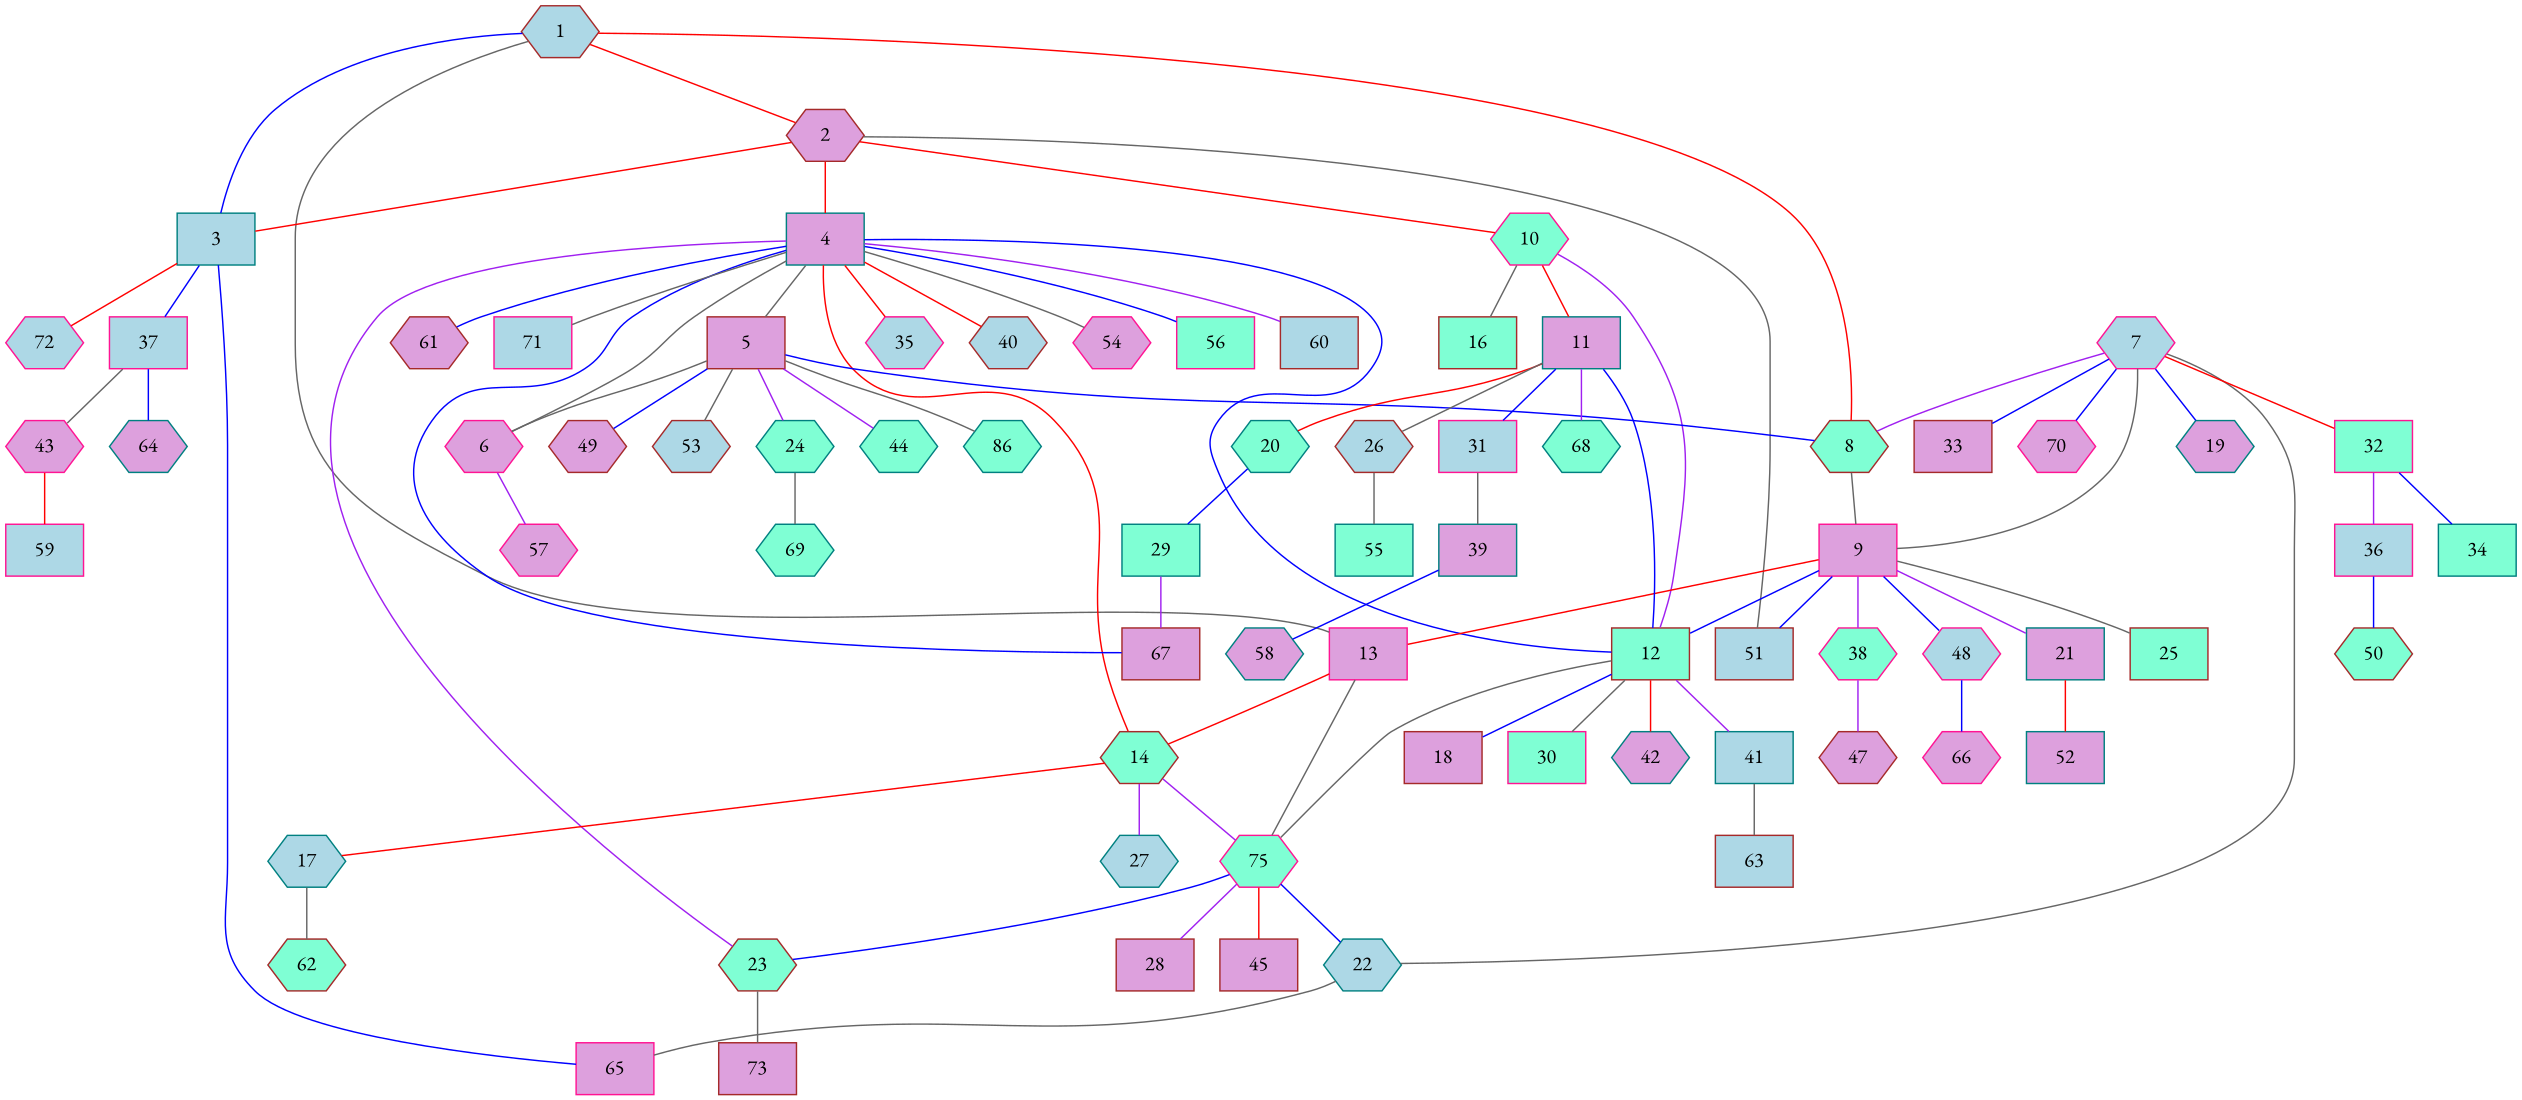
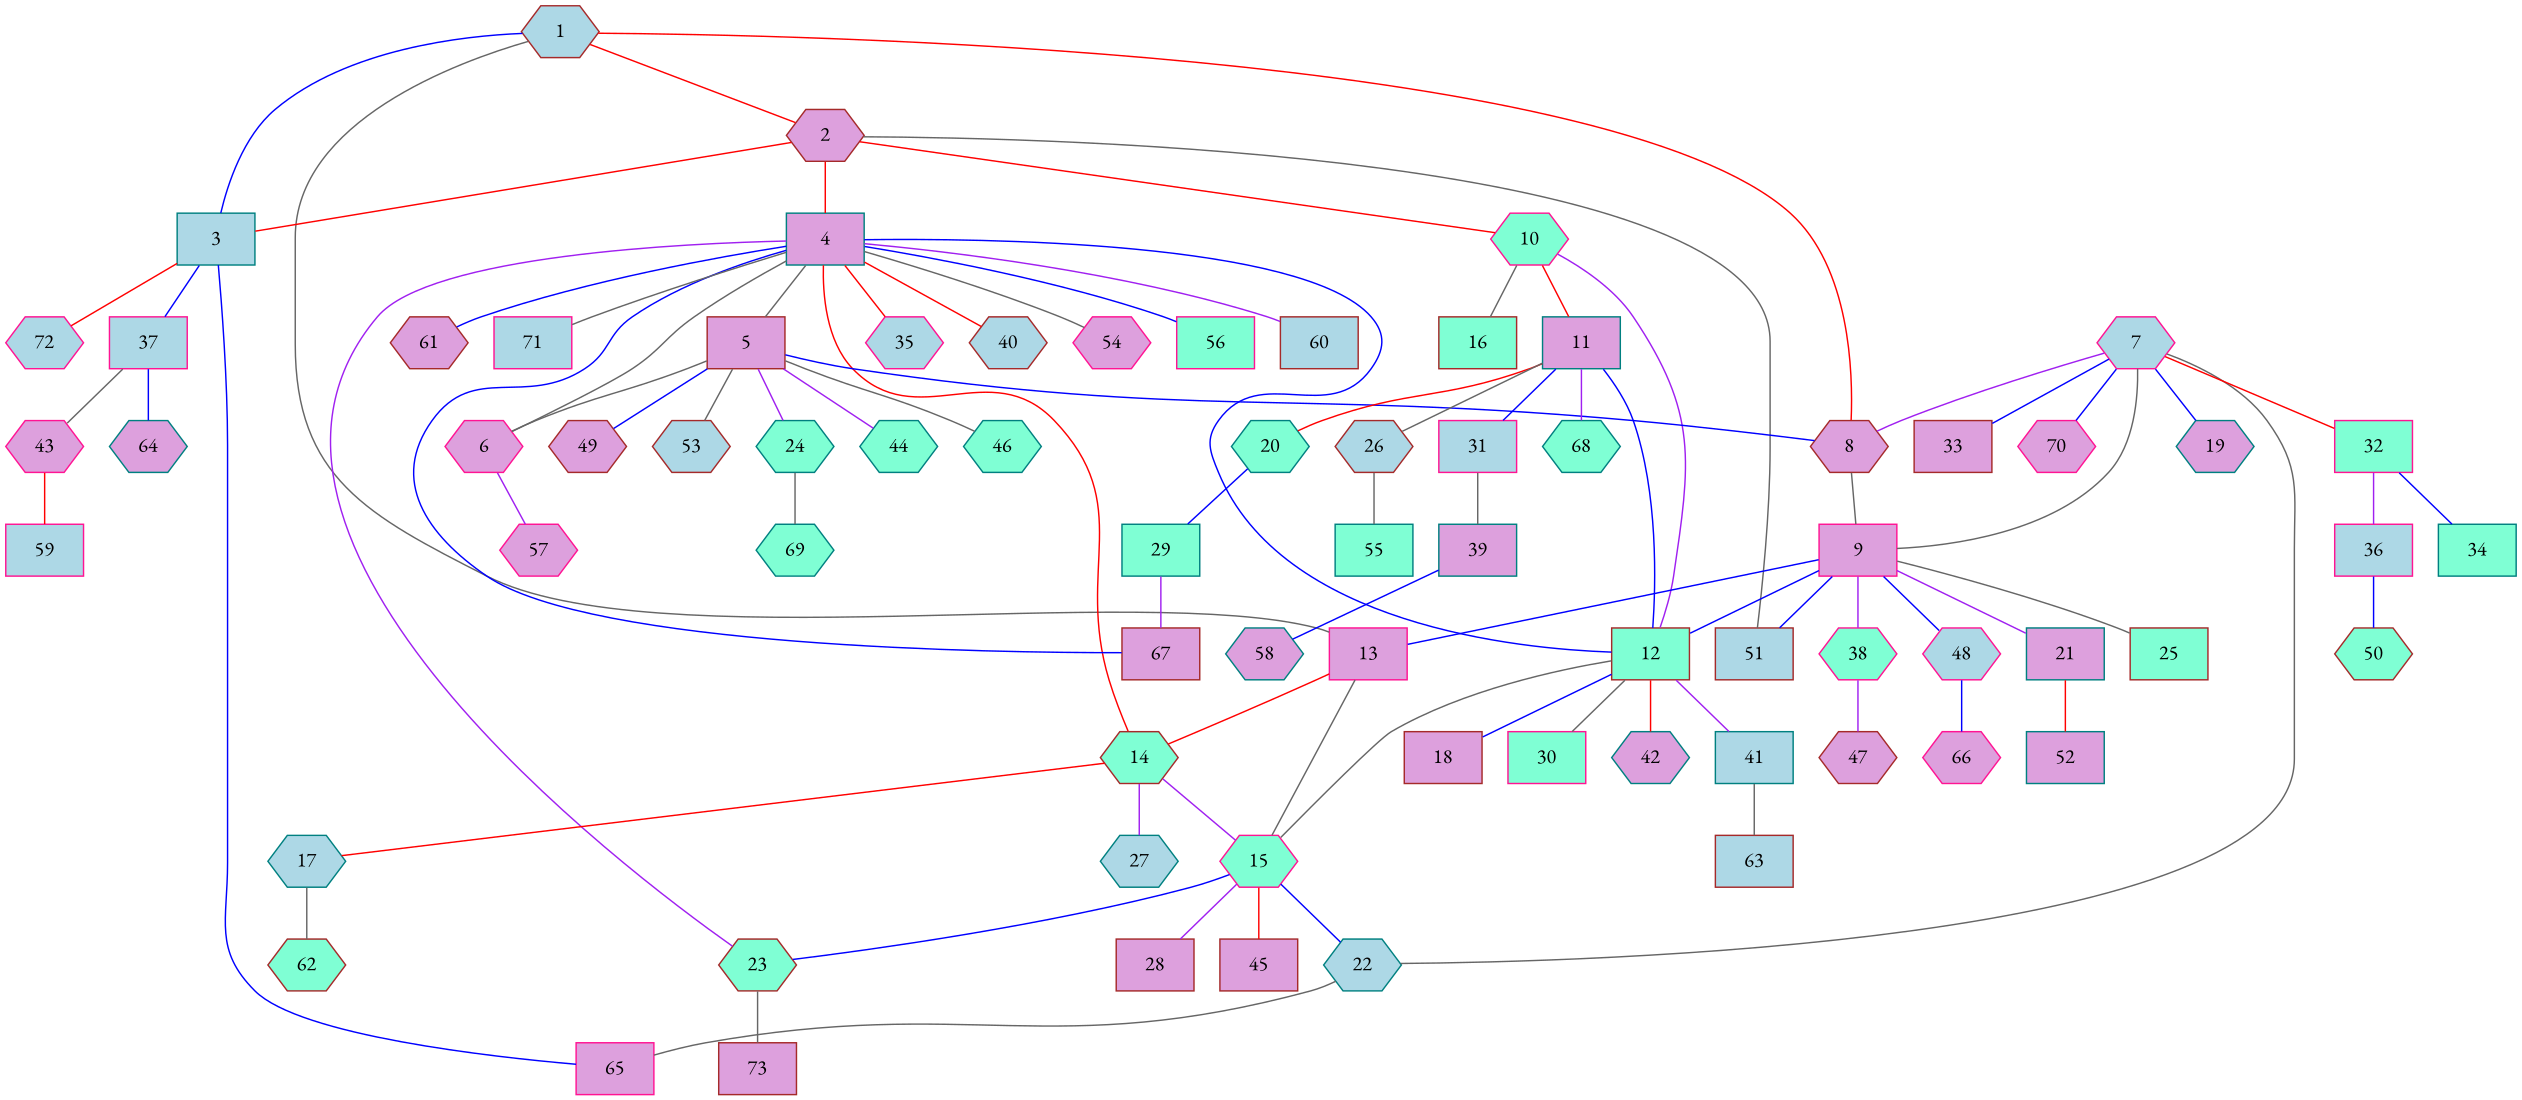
(1002, 446) -> (1002, 446)
(1849, 446) -> (1849, 446)
(1613, 602) -> (1613, 602)
(1259, 861) -> (1259, 861)
